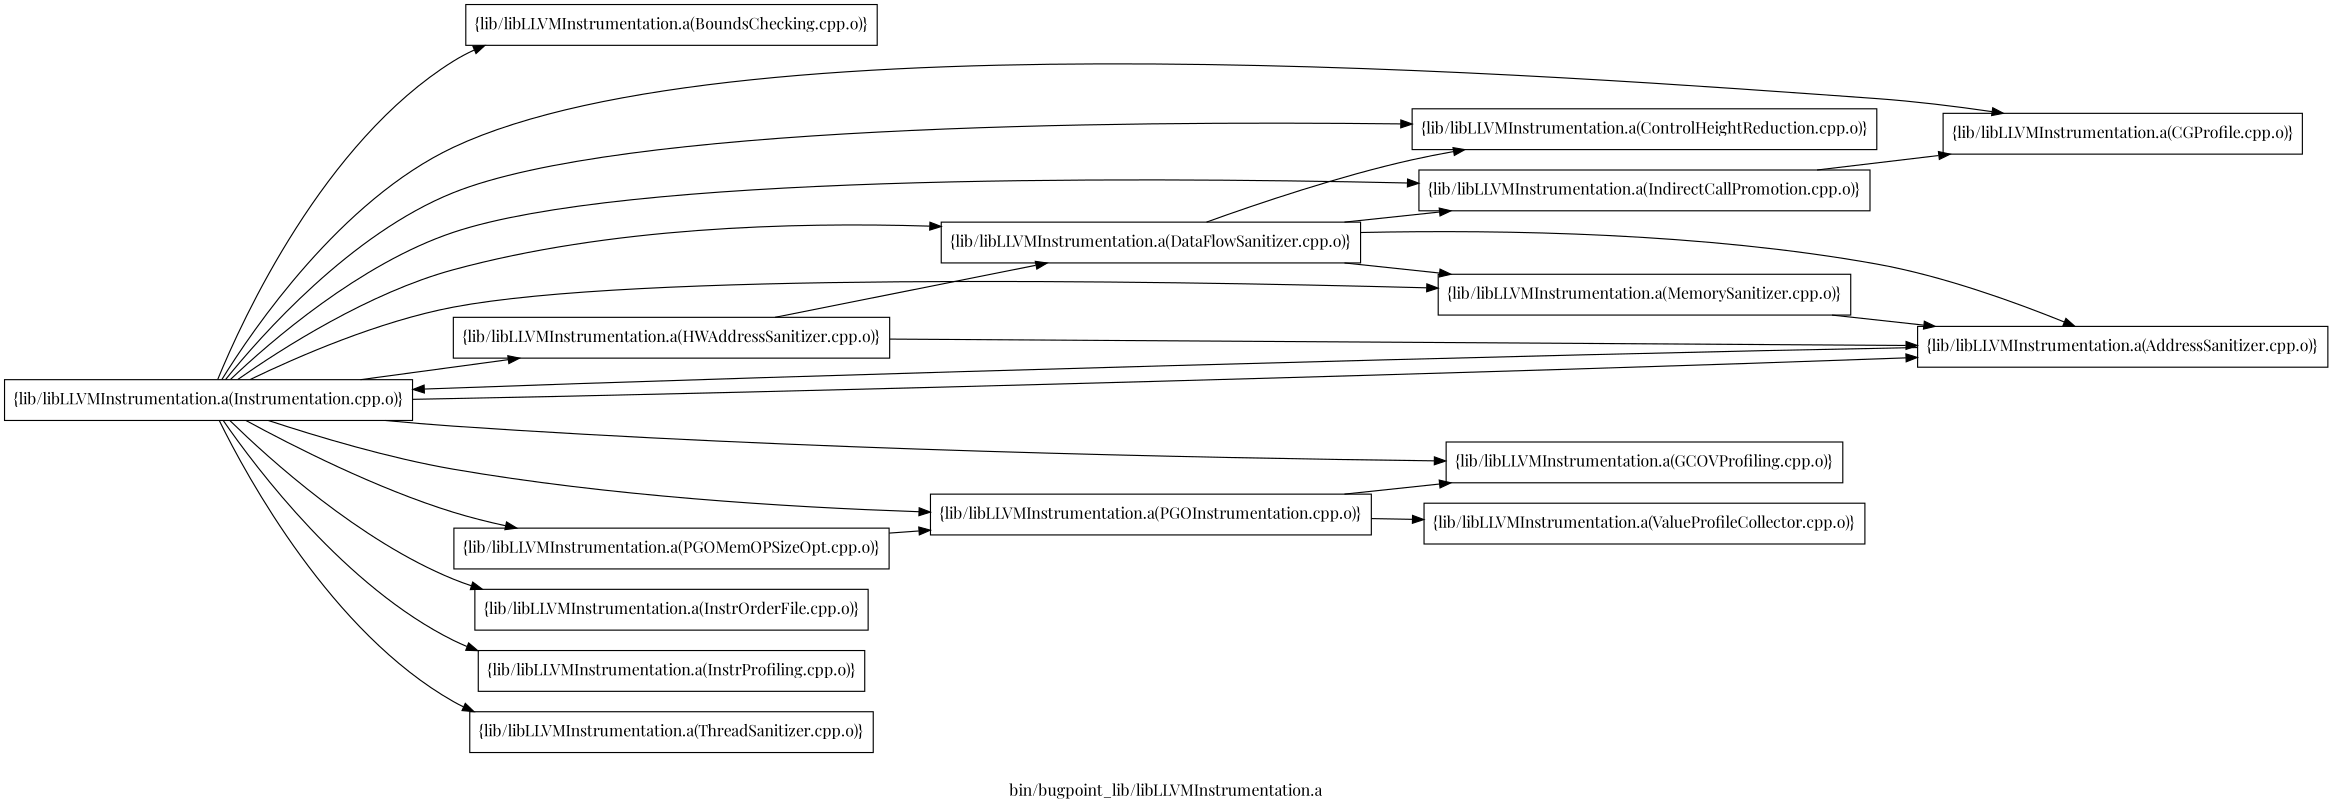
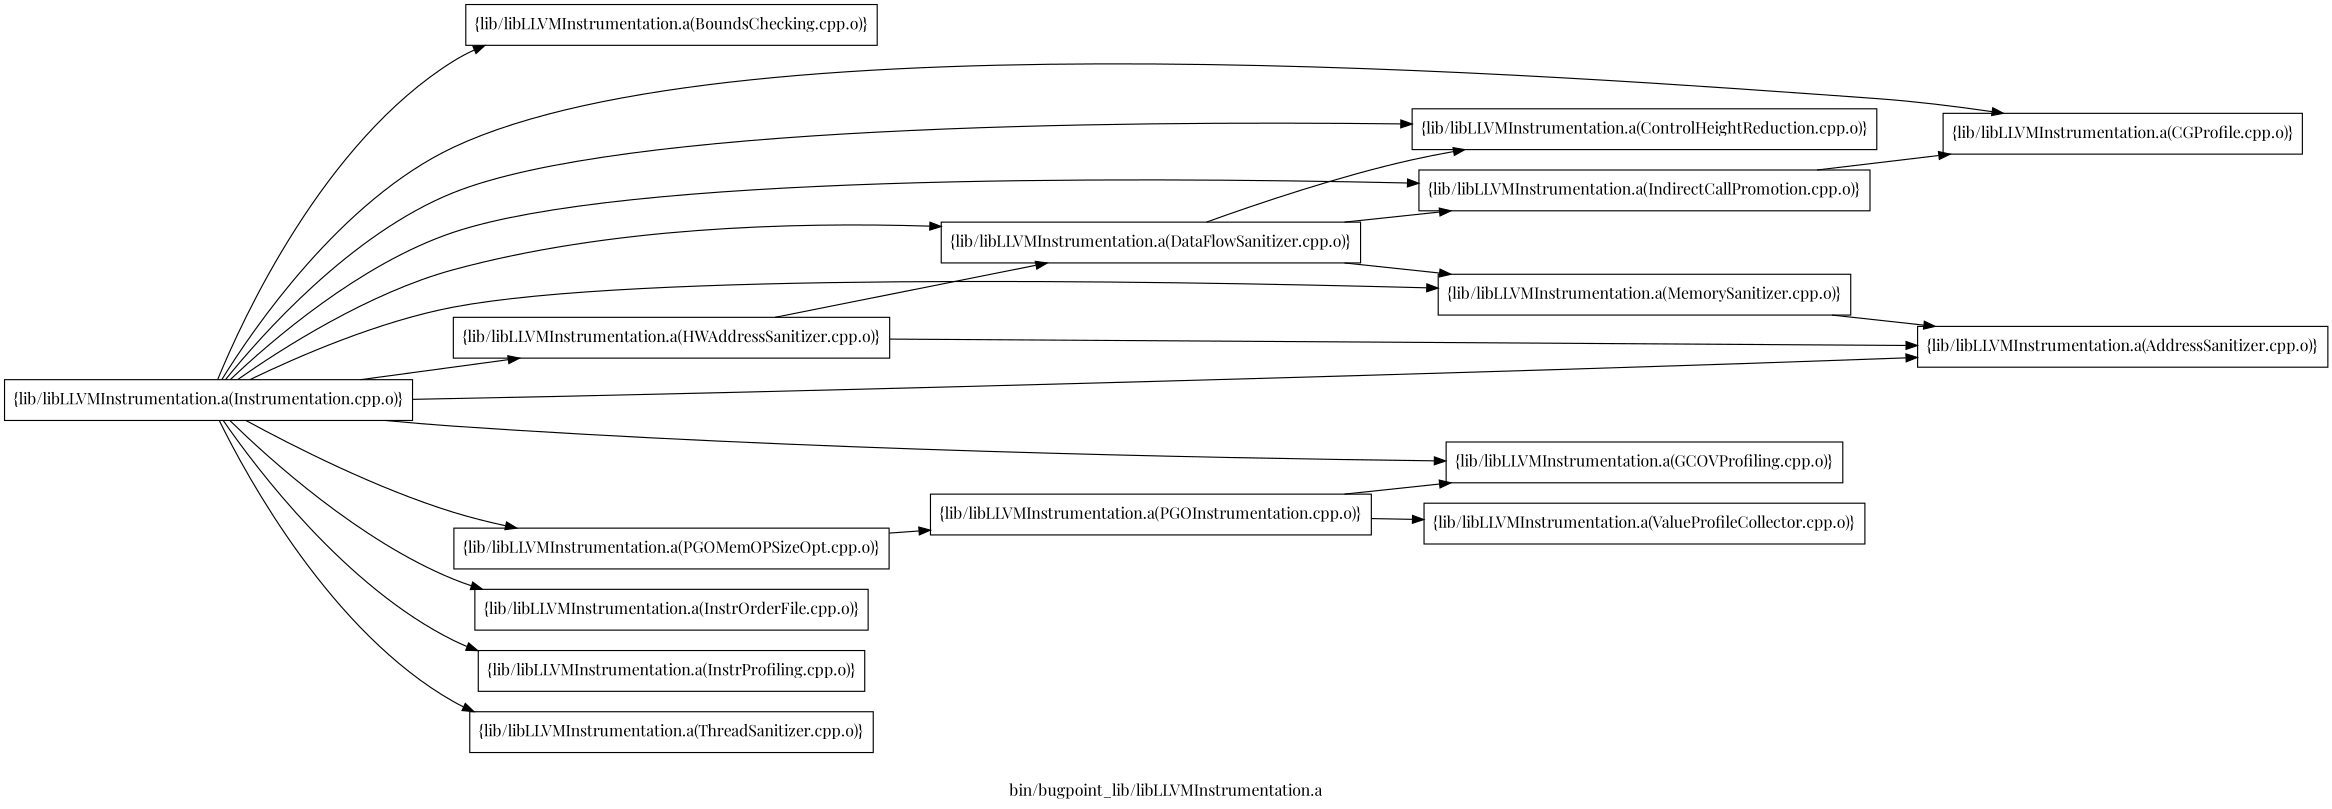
(1718, 243) -> none
(1171, 366) -> none
(590, 488) -> none
